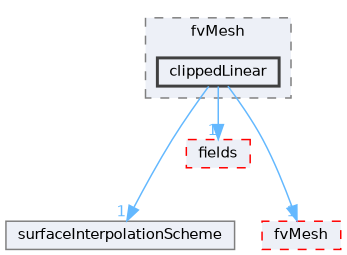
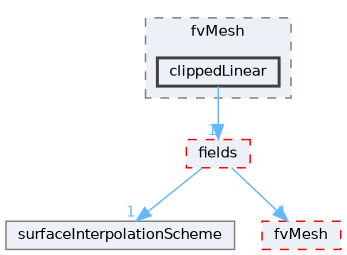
(265, 144) -> (254, 189)
(169, 145) -> (175, 190)
